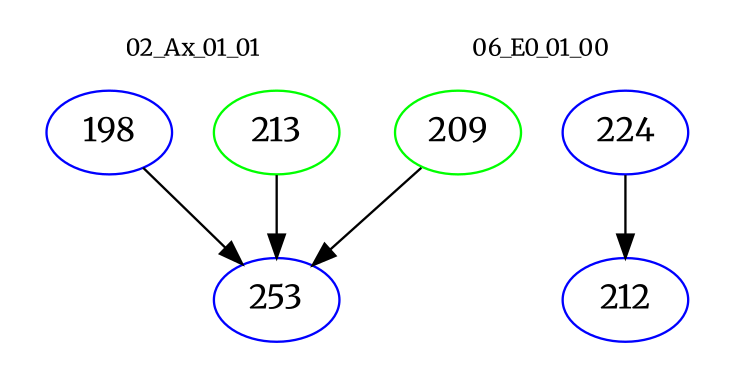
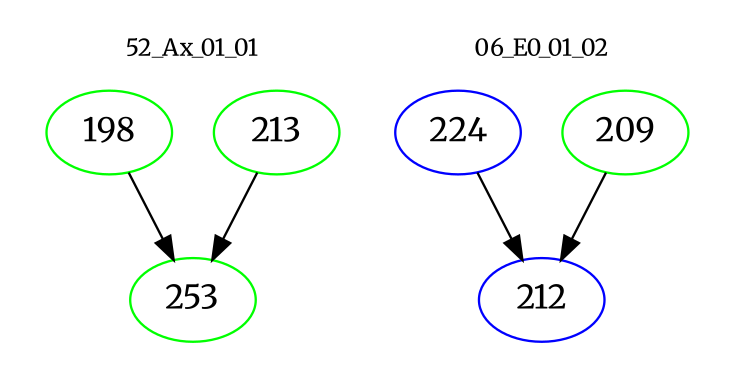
(193, 50) -> (193, 50)
(542, 50) -> (542, 50)
(109, 133) -> (109, 133)
(392, 194) -> (589, 206)
(277, 300) -> (193, 300)
